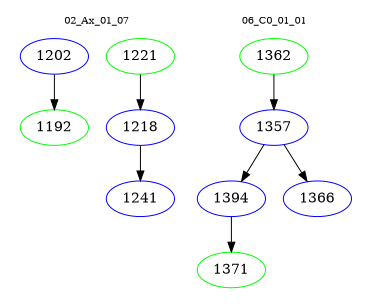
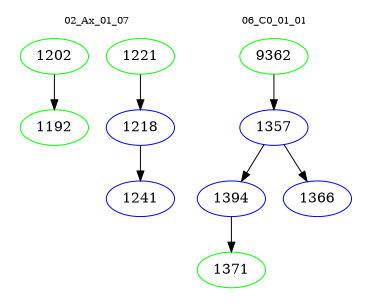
(54, 56) -> (54, 56)
(274, 56) -> (274, 56)
